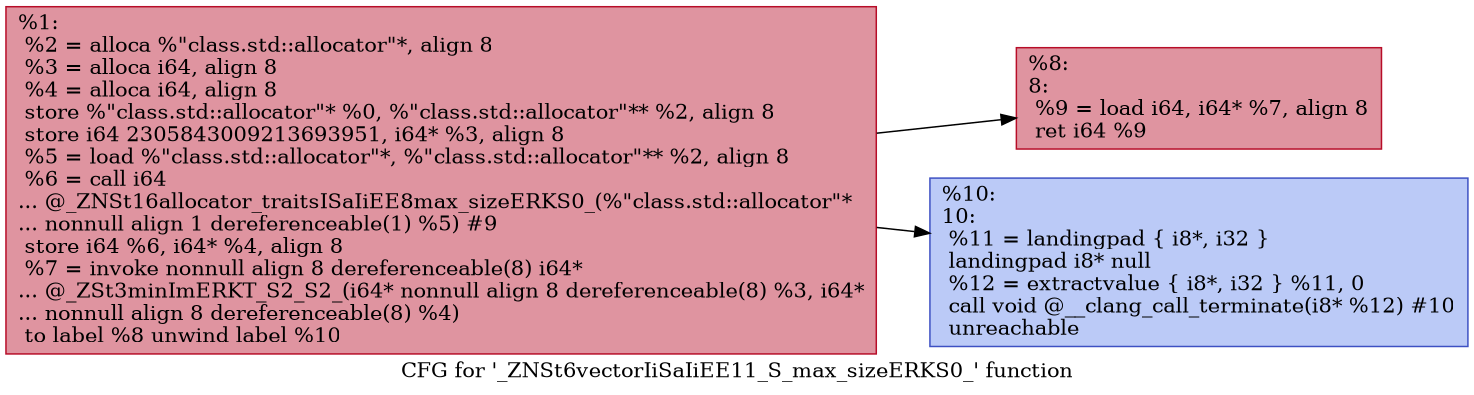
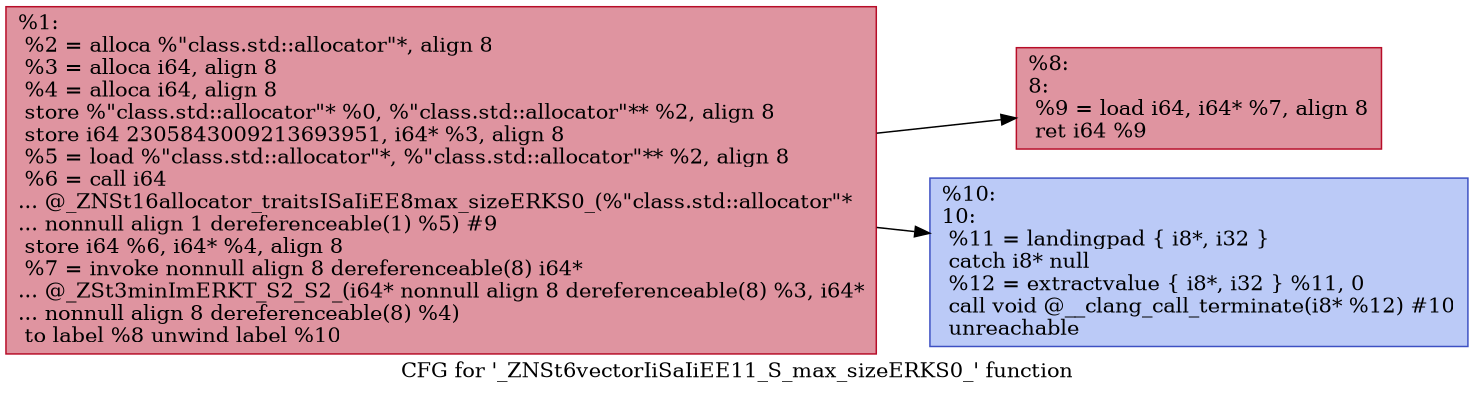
(1047, 262) -> (1016, 262)
